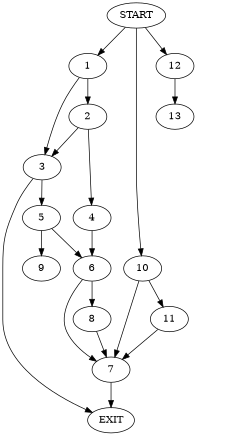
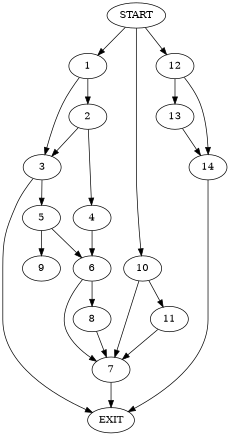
none -> (208, 167)
